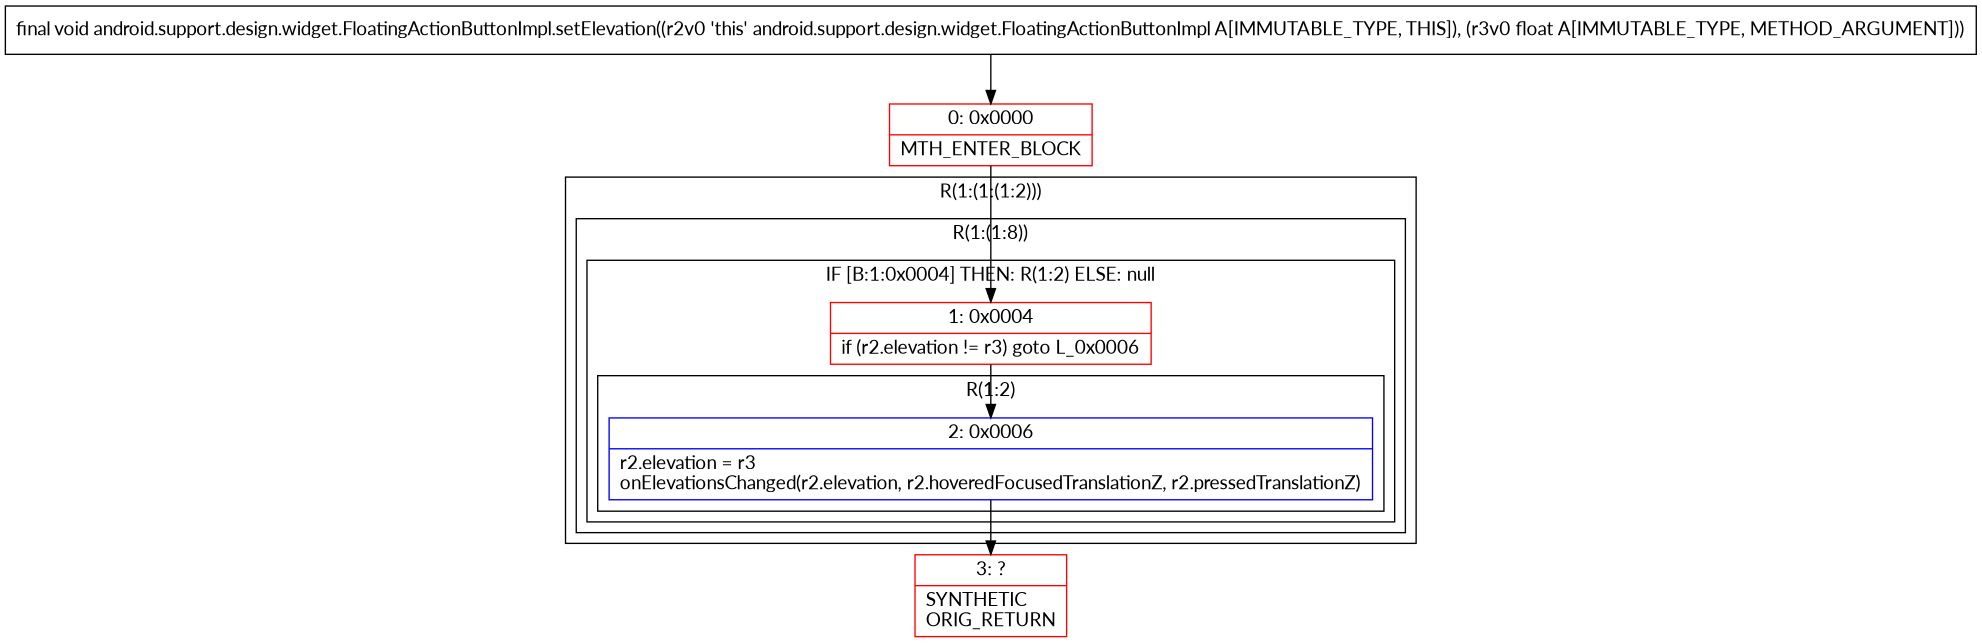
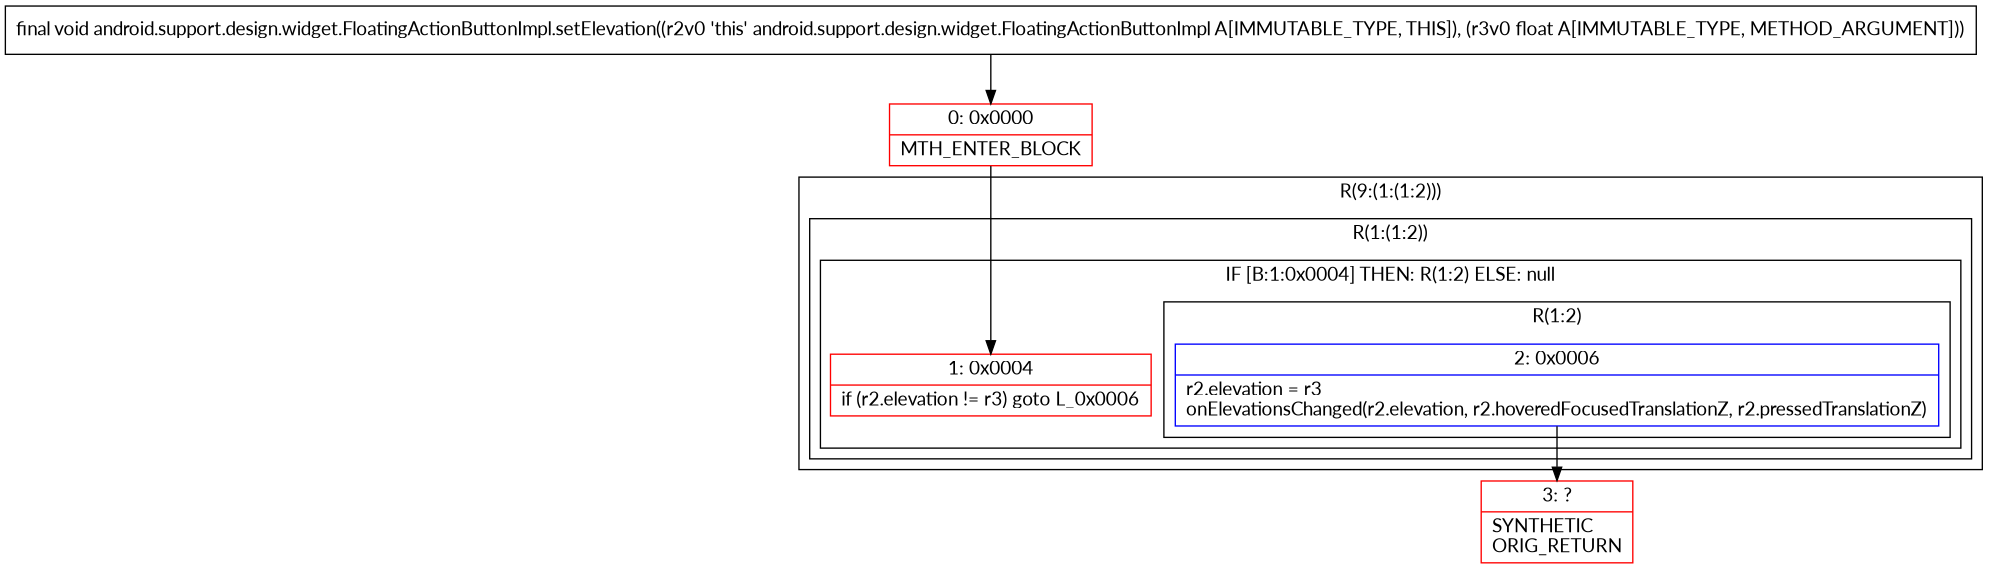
(991, 193) -> (1391, 193)
(991, 234) -> (1391, 234)
(991, 384) -> none
